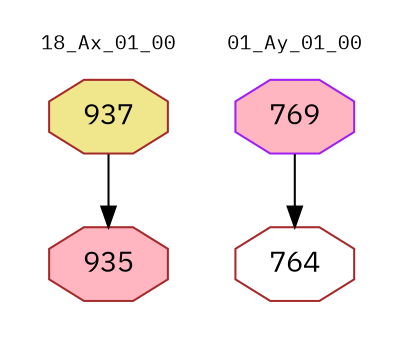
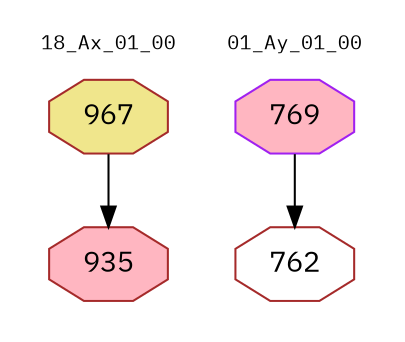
(109, 117) -> (109, 117)
(295, 264) -> (295, 264)
